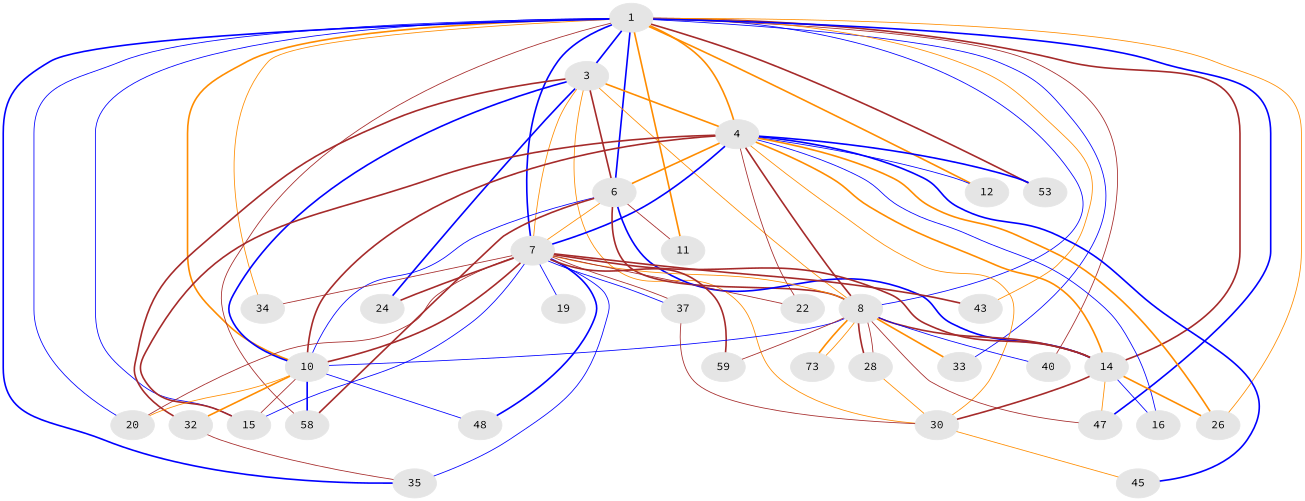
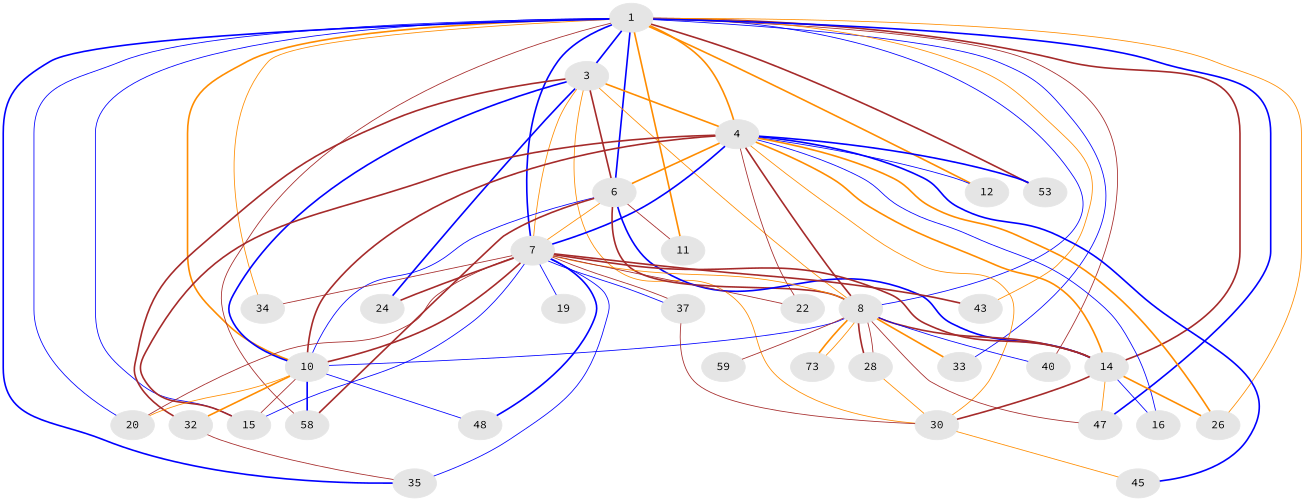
(714, 297) -> none
